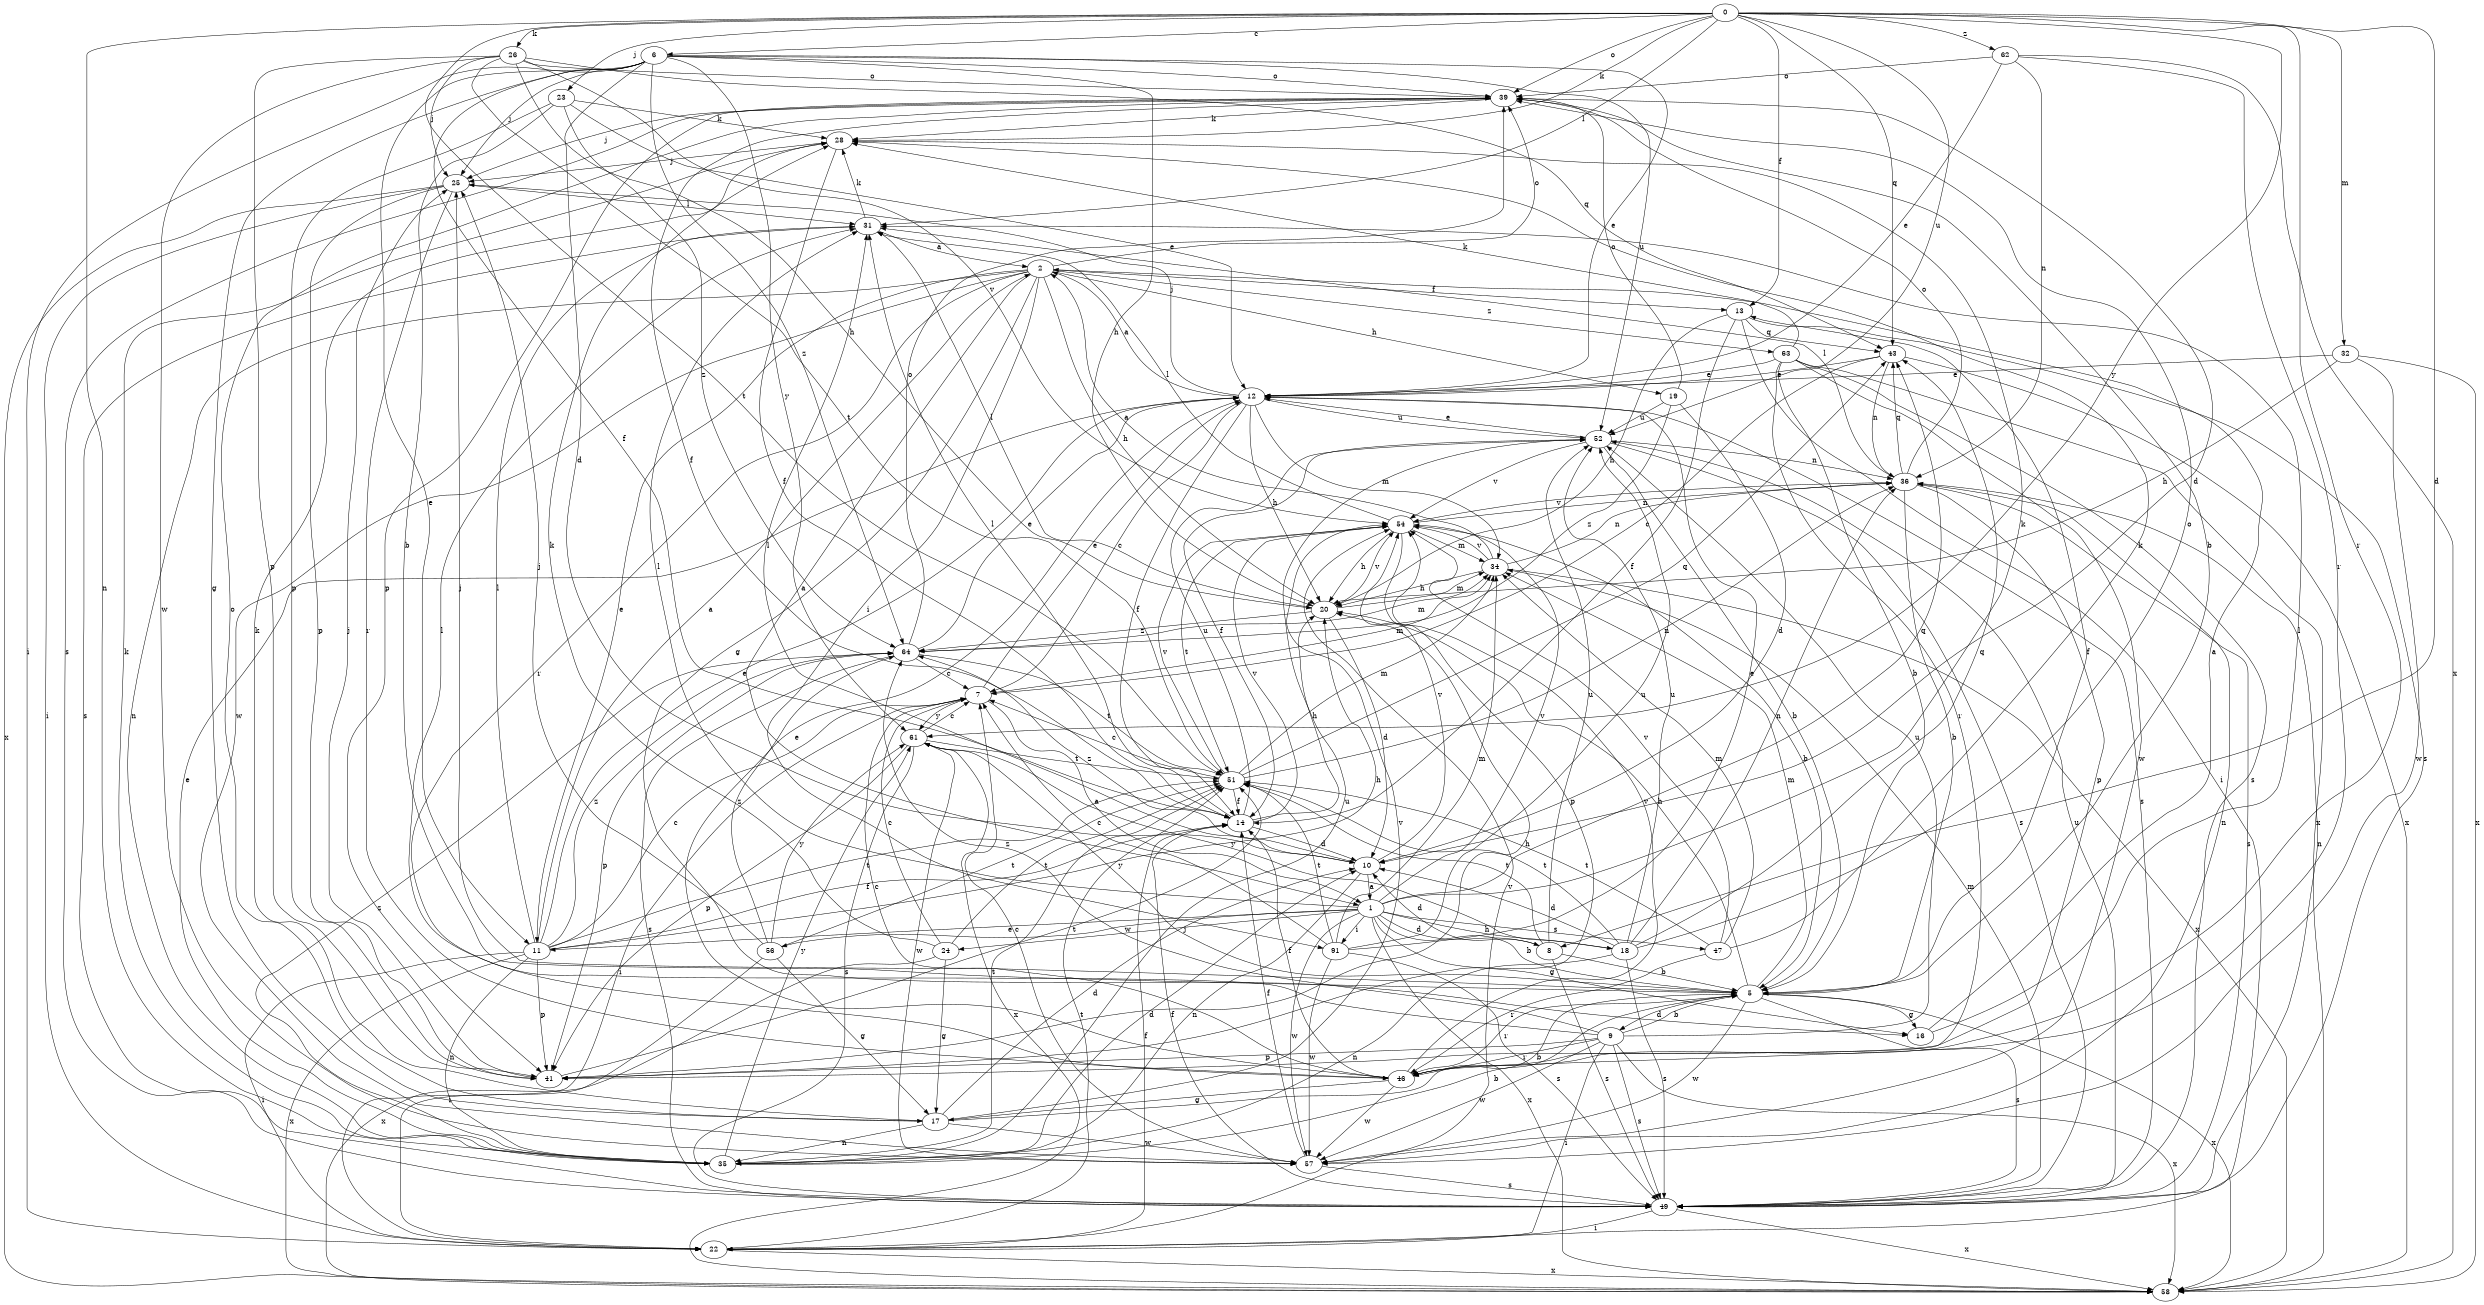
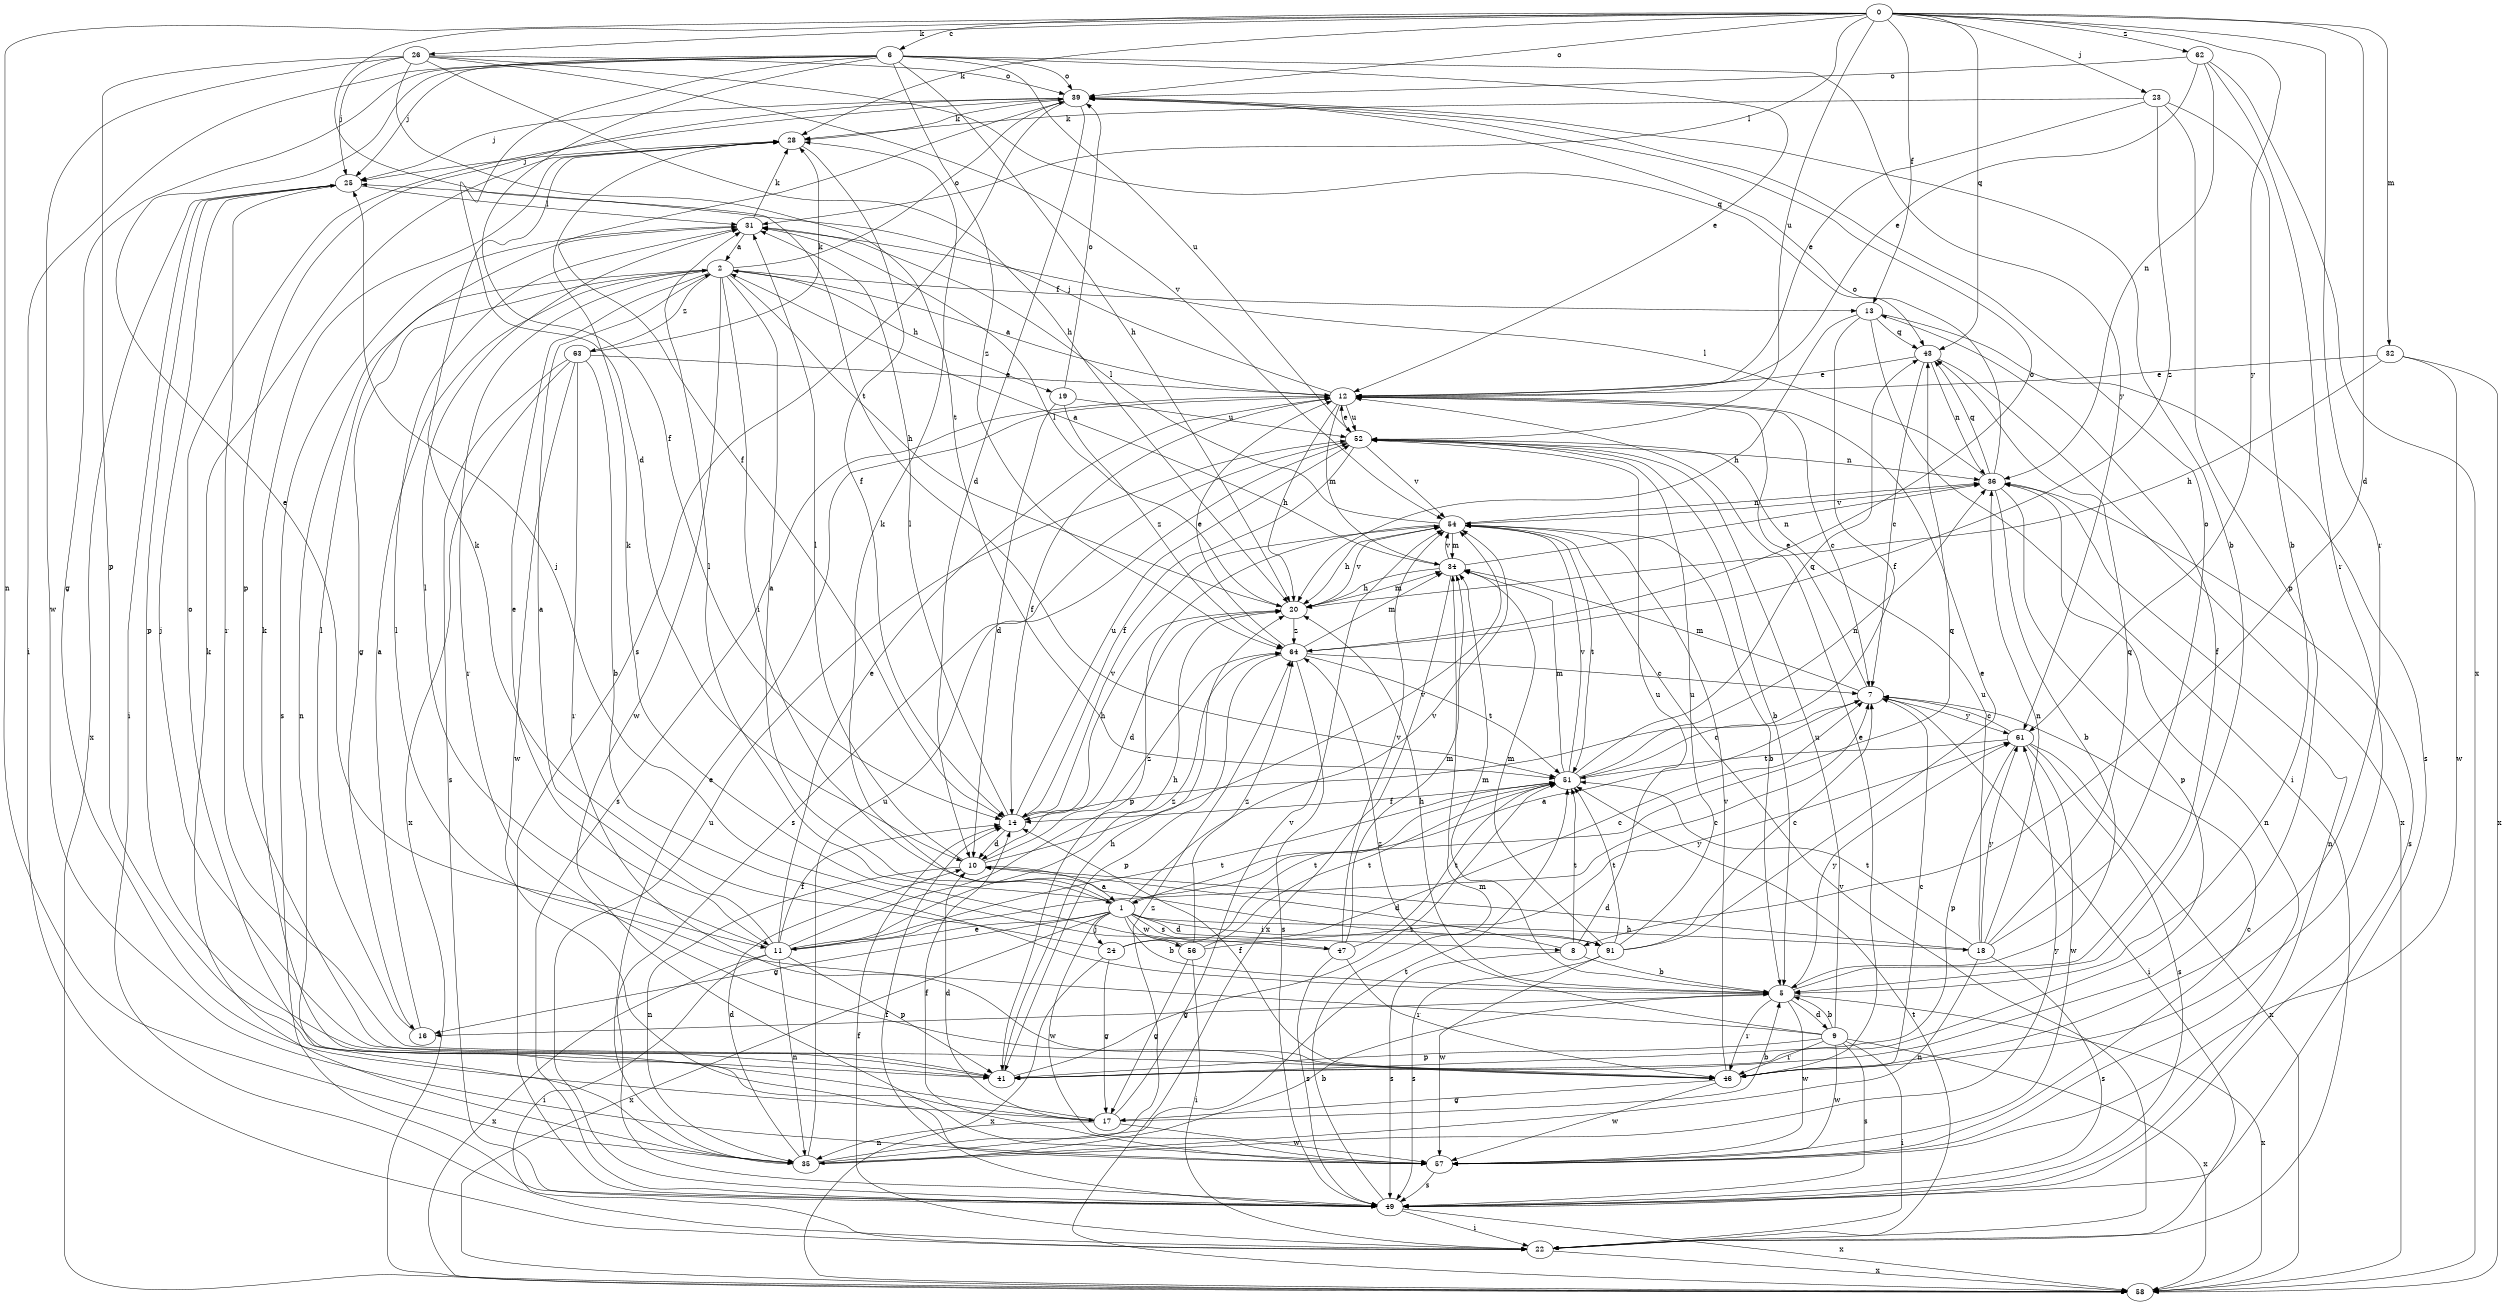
(495, 938) -> none
(2016, 1152) -> (1306, 1089)
